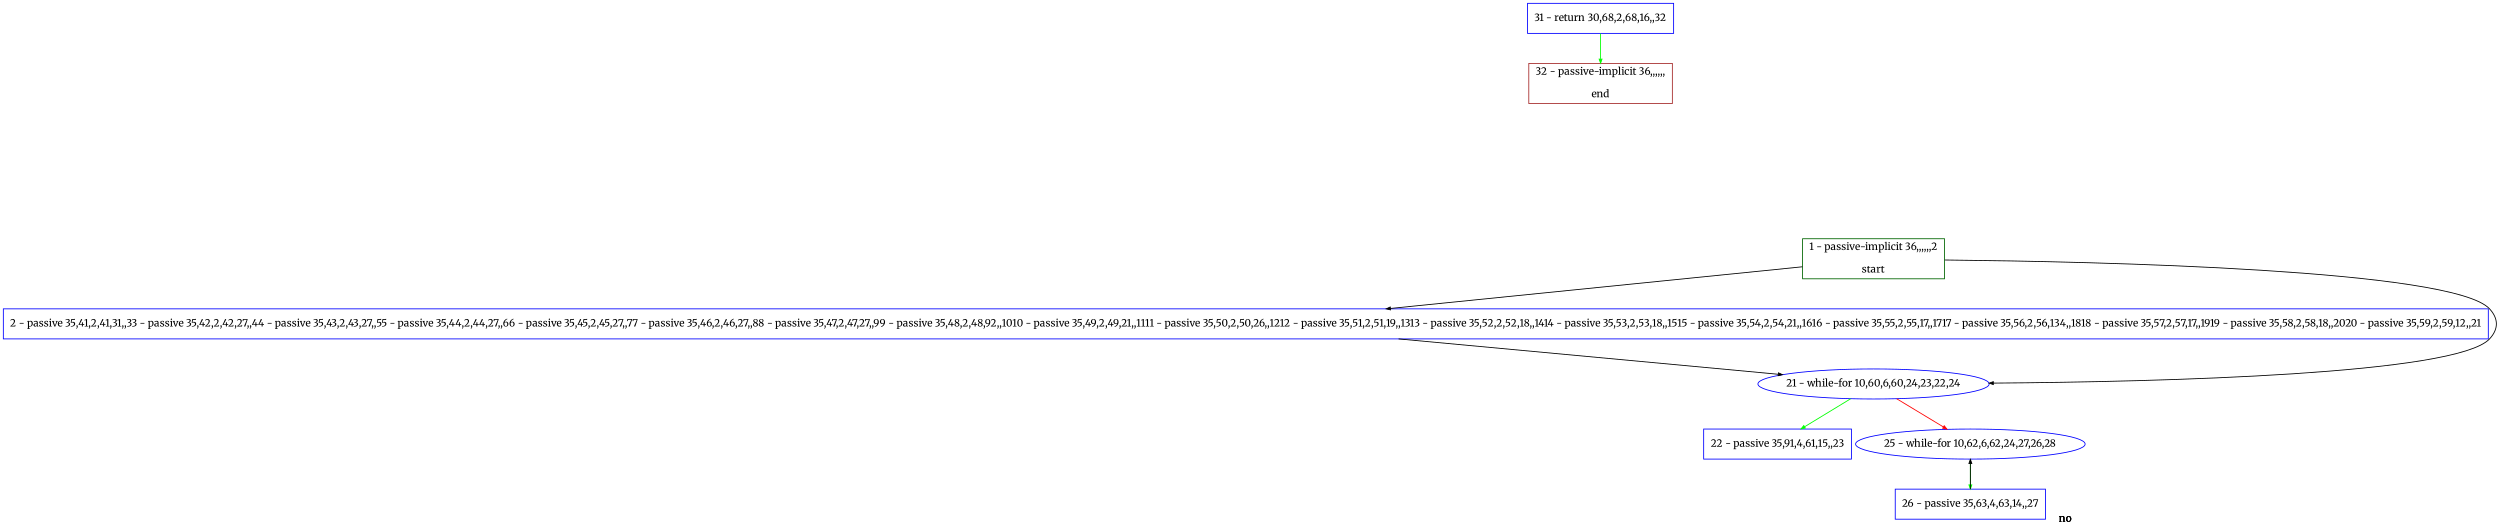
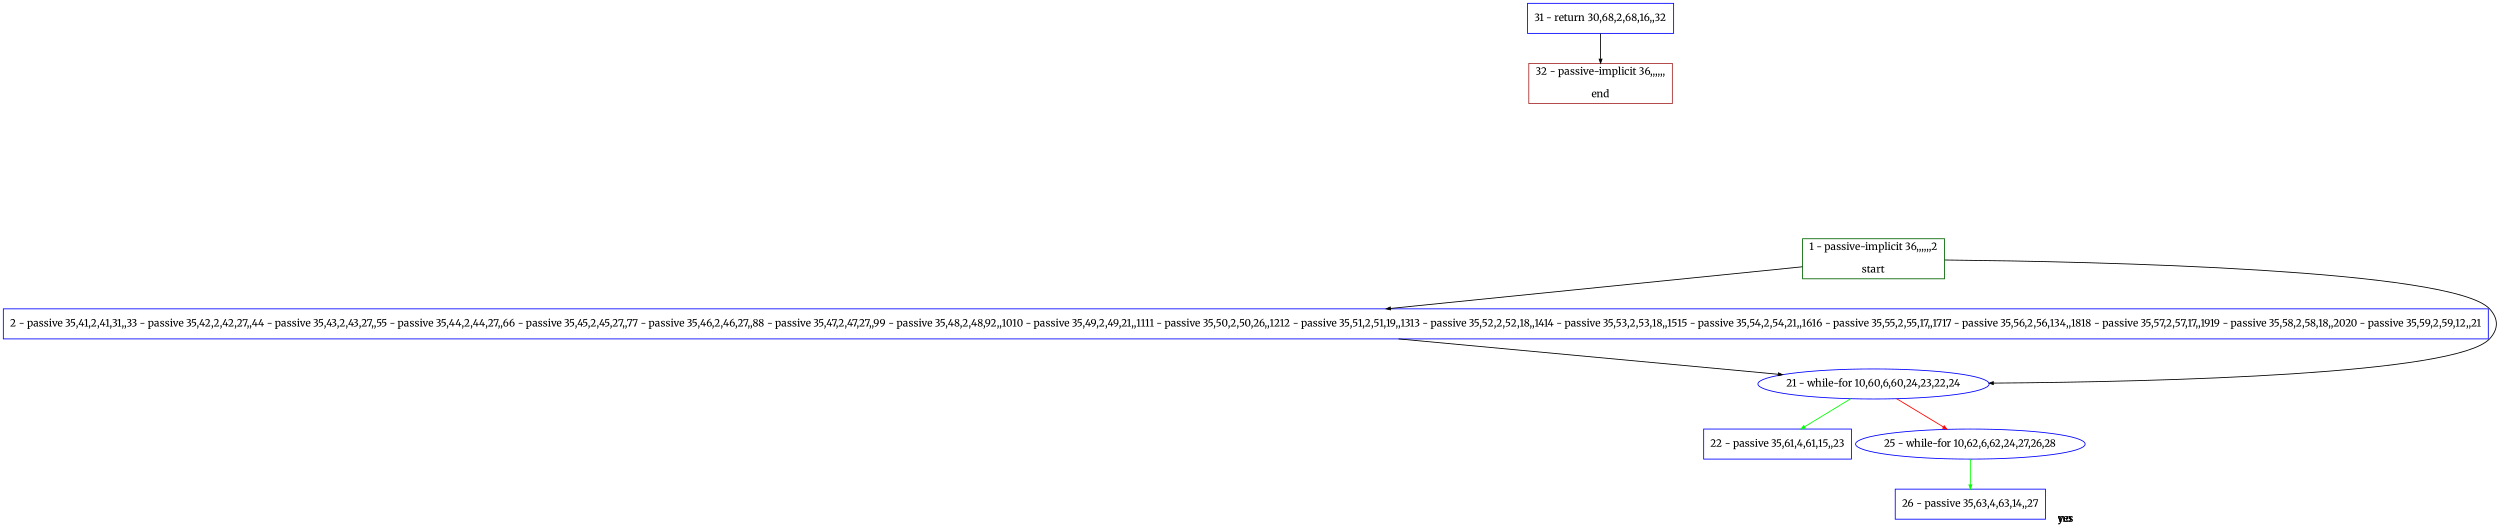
(1601, 46) -> (1601, 46)
(1778, 444) -> (1778, 444)
(1970, 476) -> none
(2066, 519) -> (2066, 519)
(2066, 519) -> (2066, 519)
